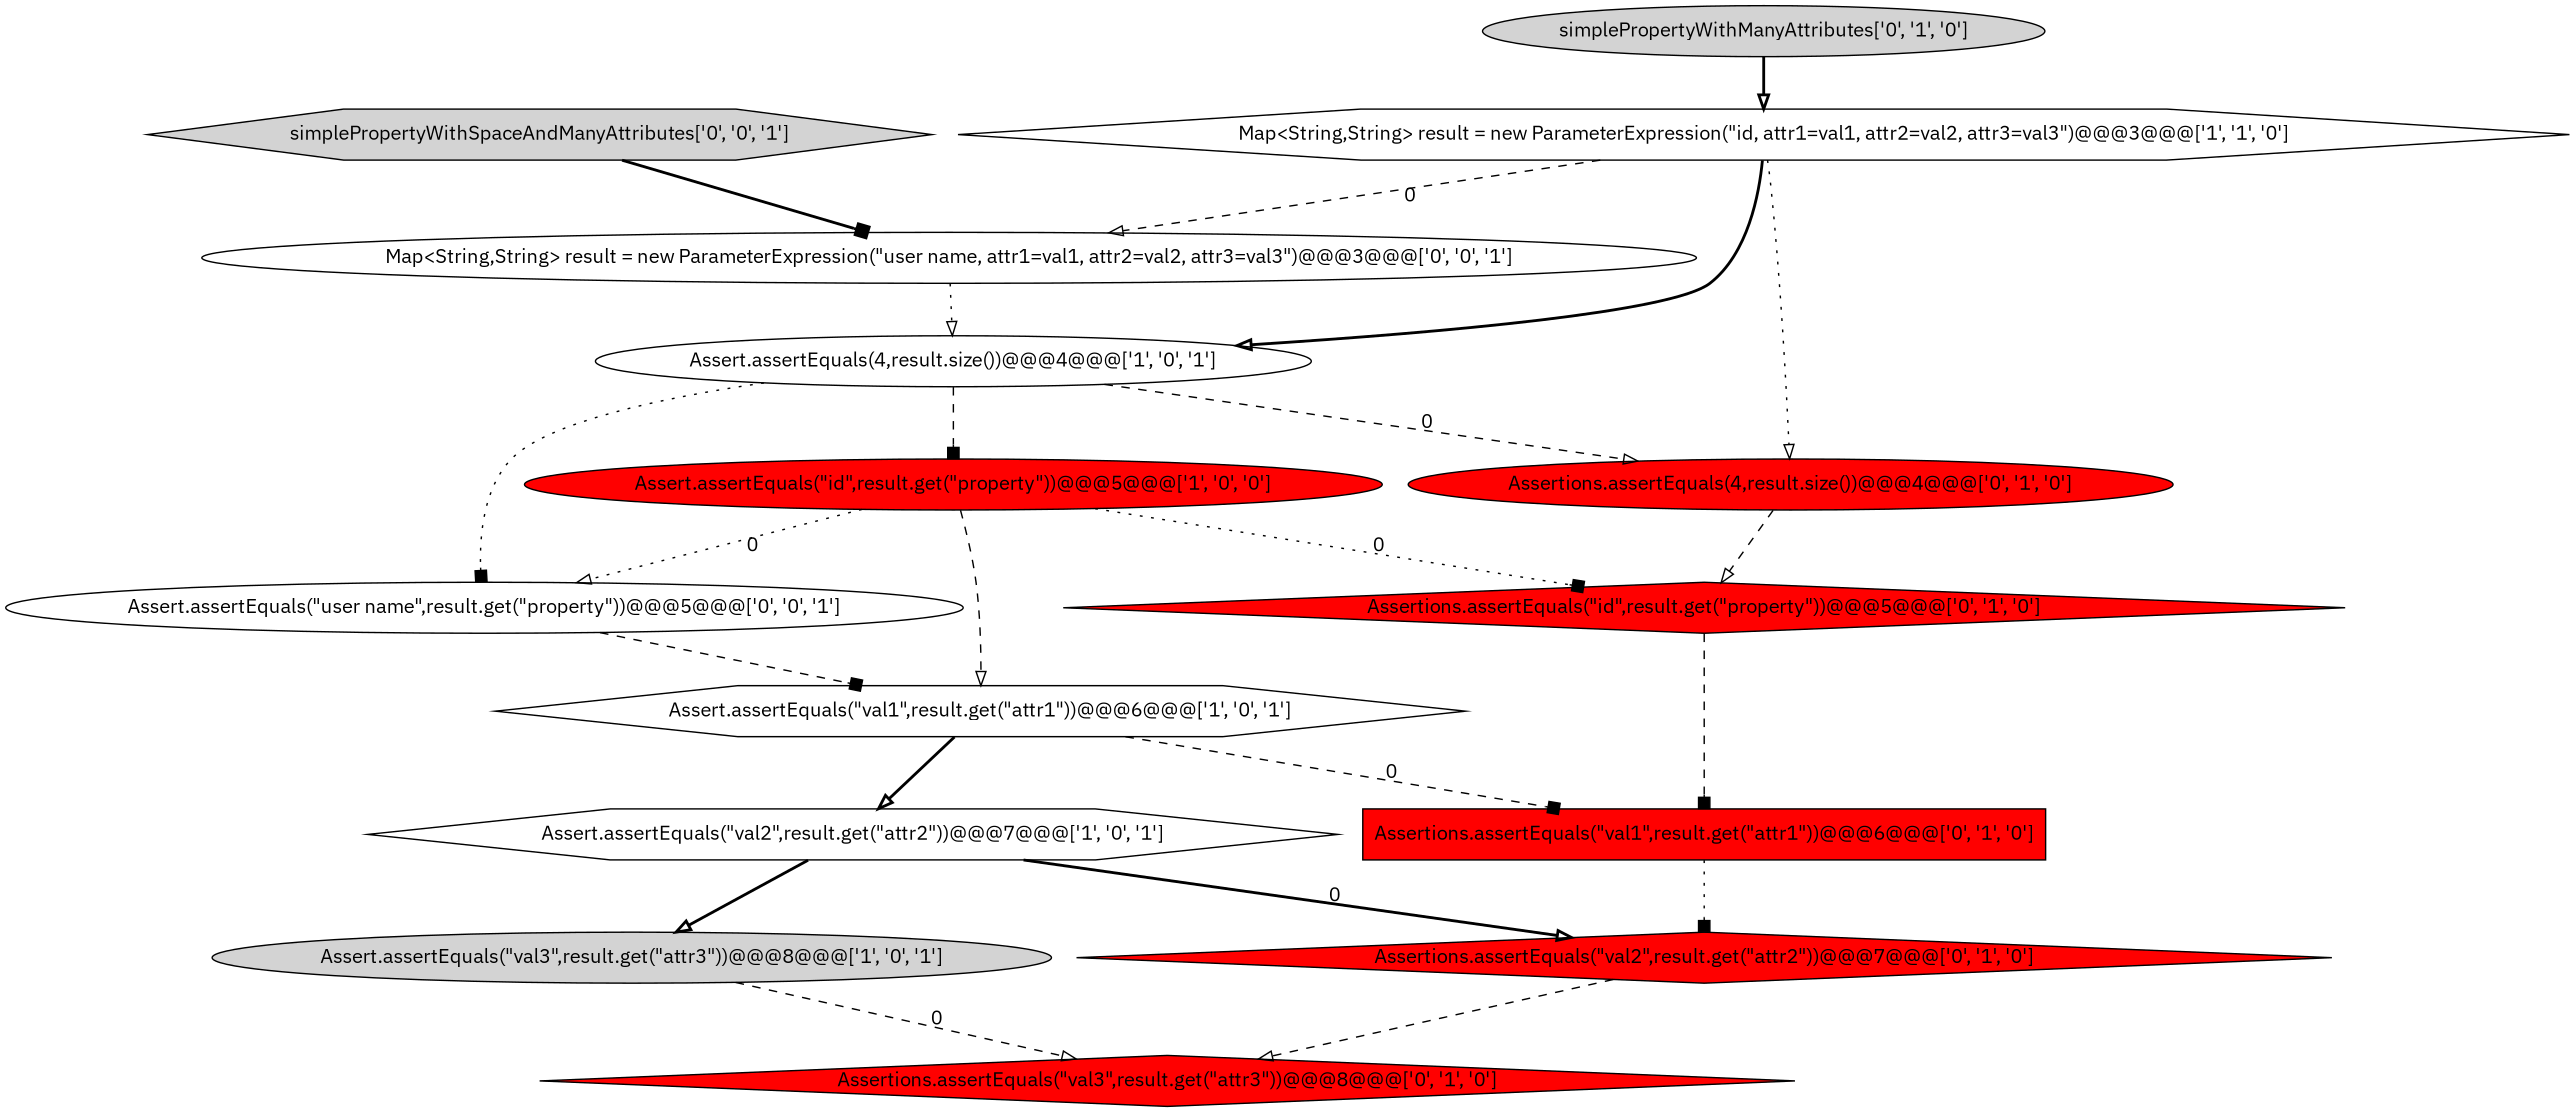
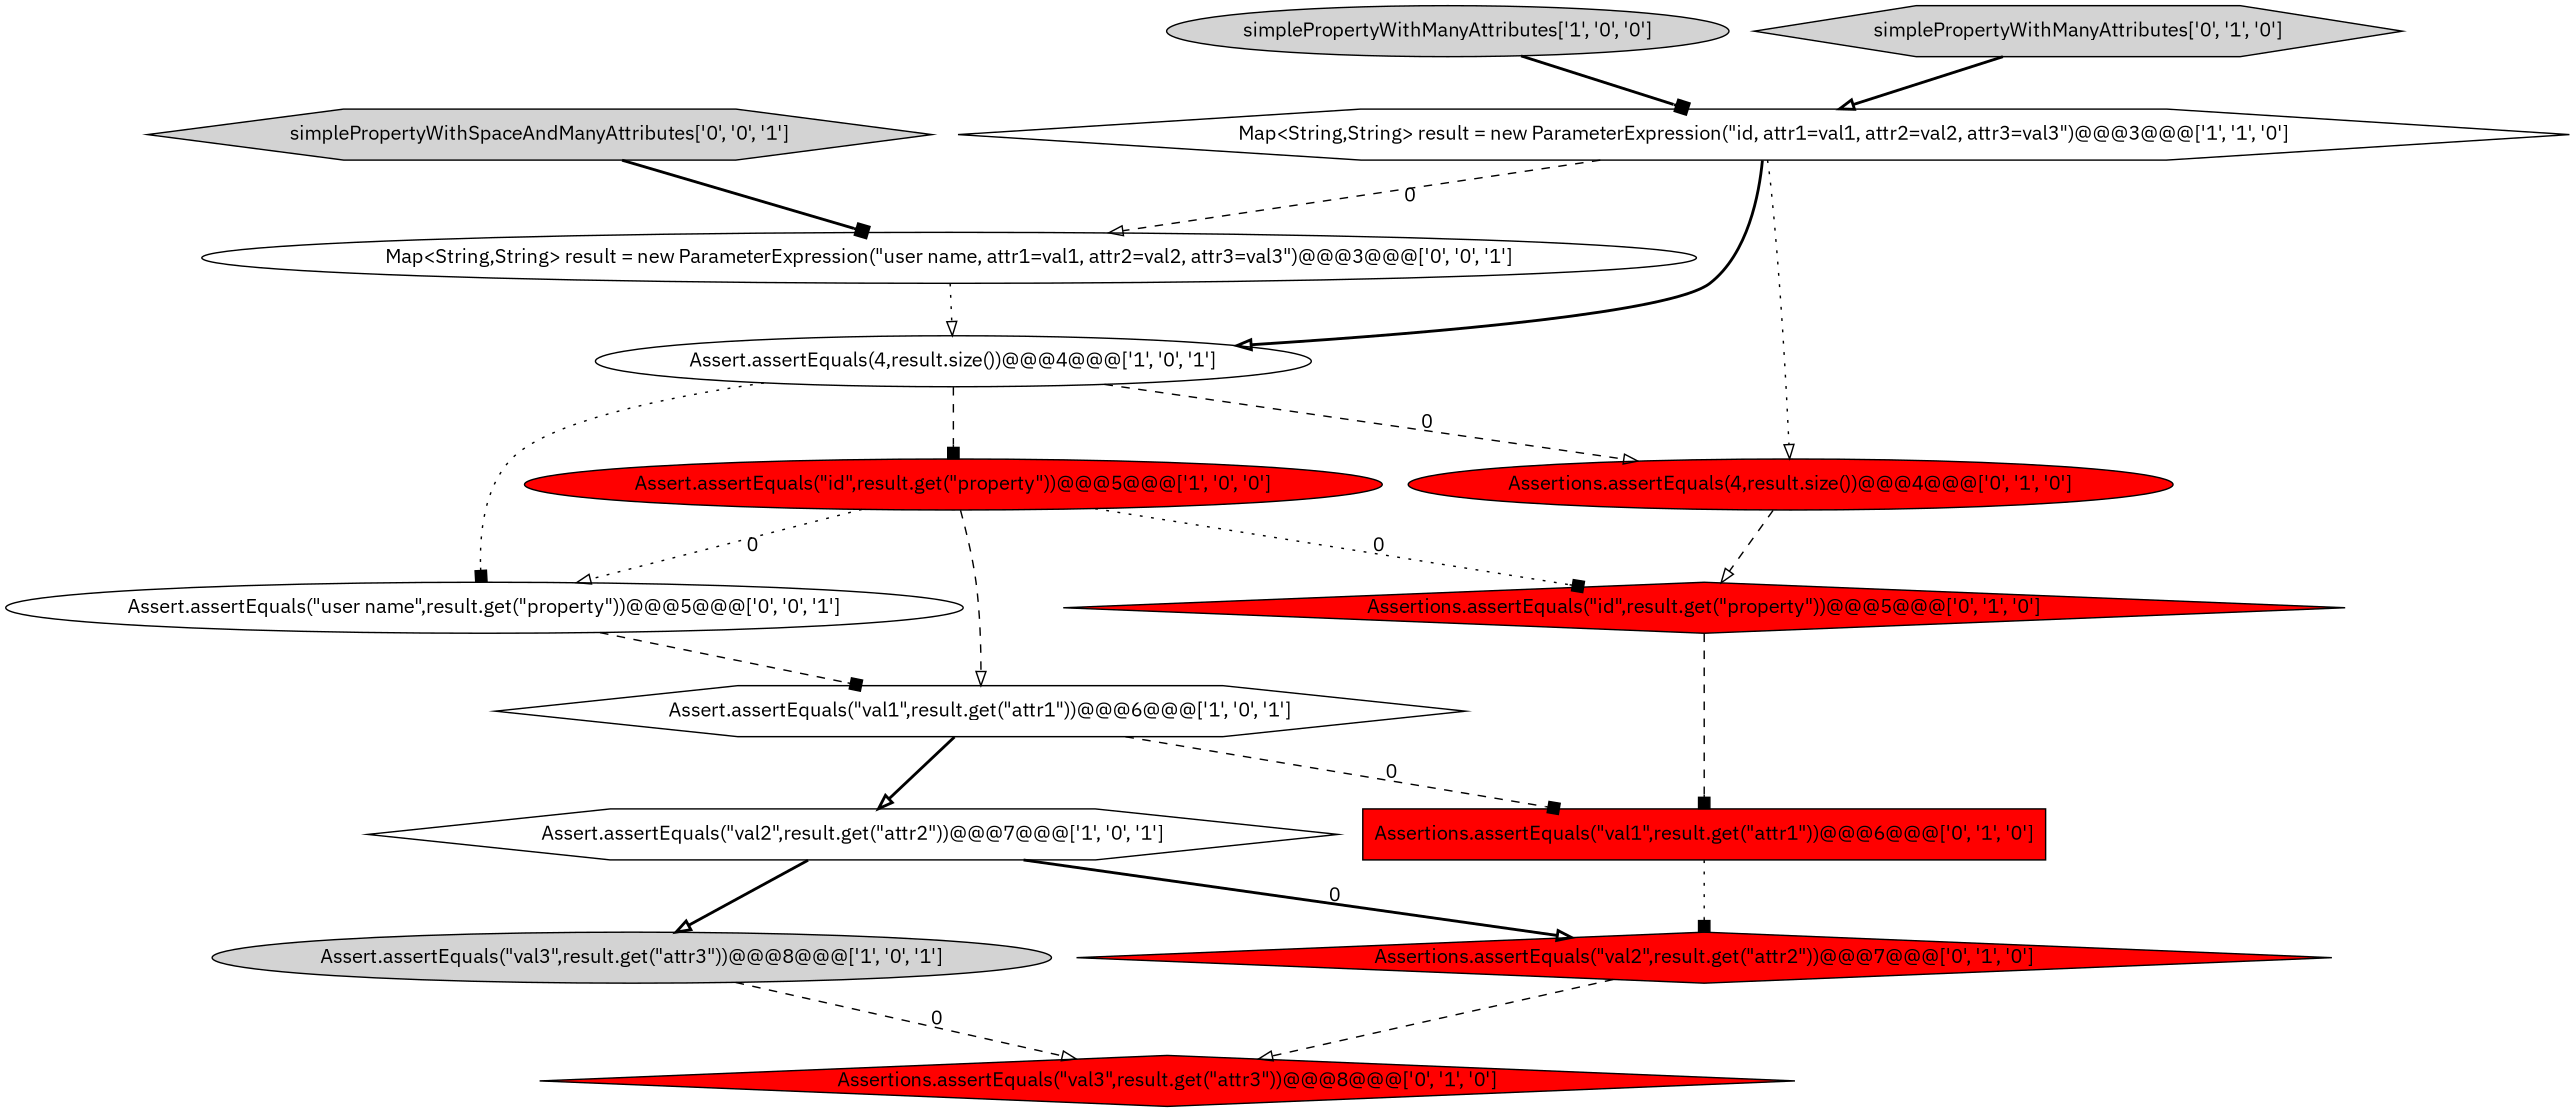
none -> (1448, 31)
(1764, 31) -> (2078, 31)
